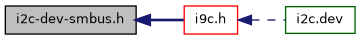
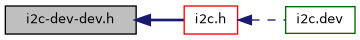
(71, 20) -> (71, 20)
(211, 20) -> (211, 20)
